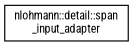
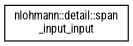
(66, 23) -> (66, 23)
